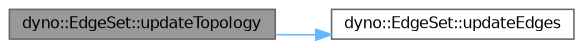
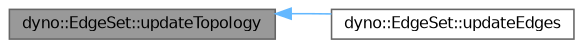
(295, 35) -> (311, 14)
